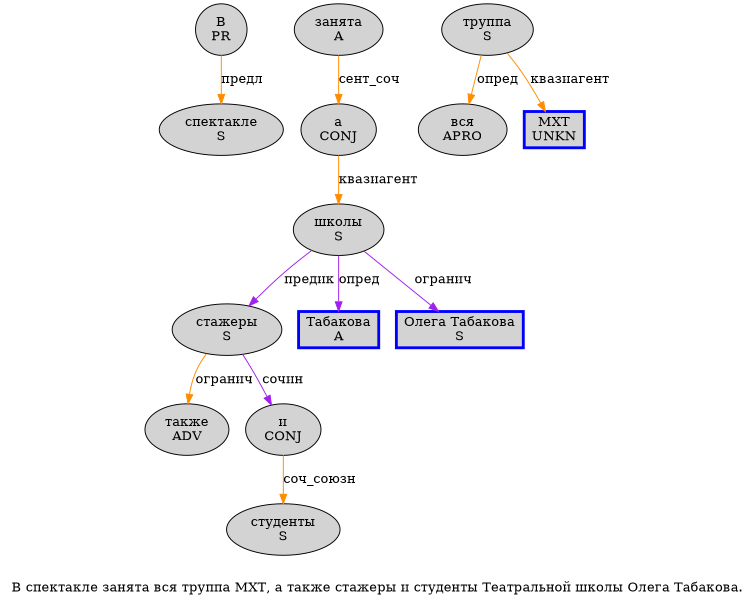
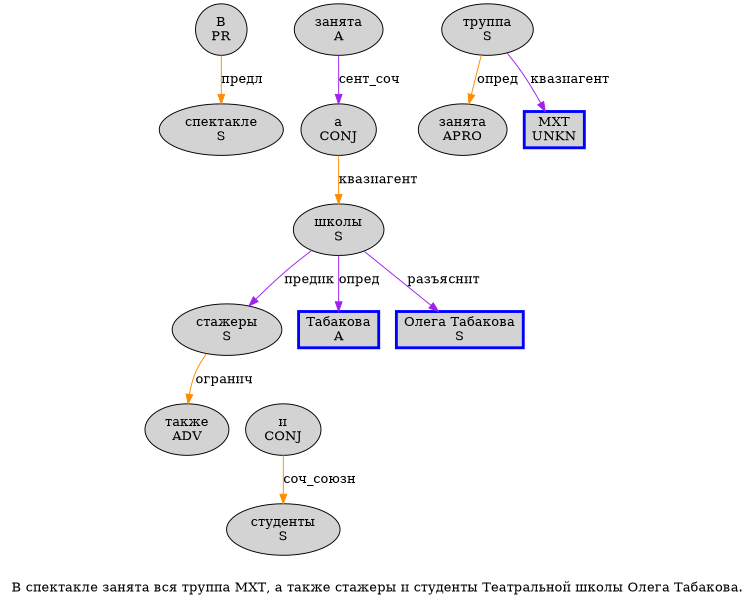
(339, 75) -> (339, 75)
(525, 77) -> (525, 77)
(463, 130) -> (463, 130)
(444, 280) -> (444, 280)
(255, 375) -> none
